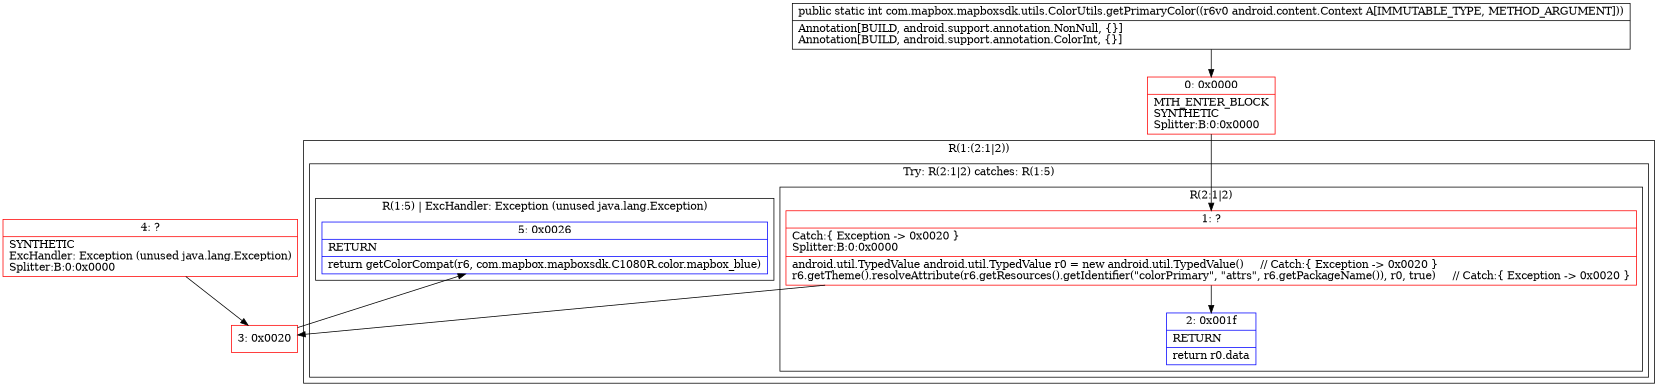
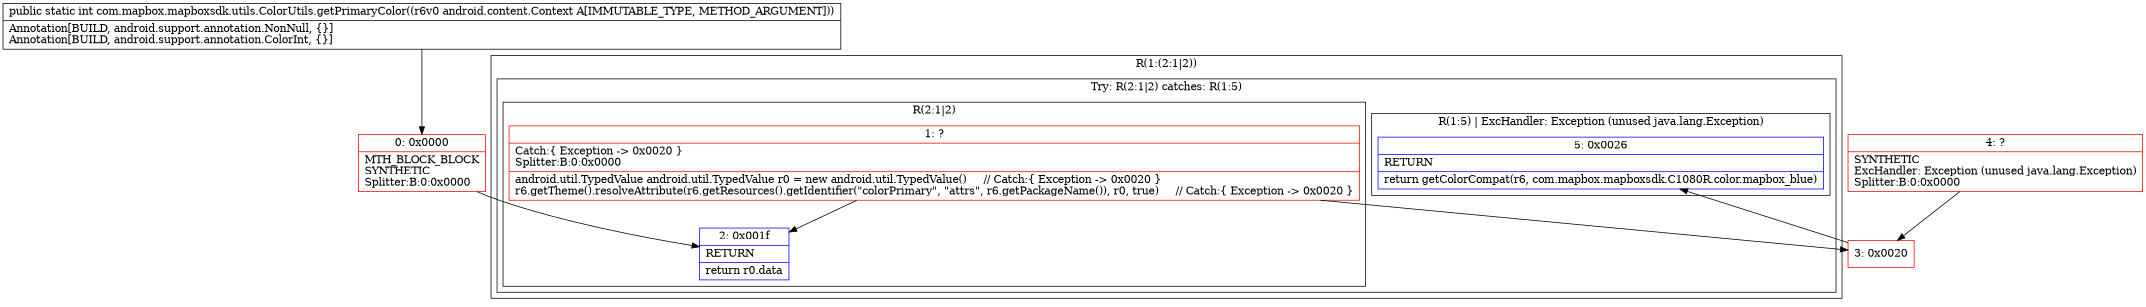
(1211, 103) -> (422, 160)
(1211, 169) -> (583, 224)
